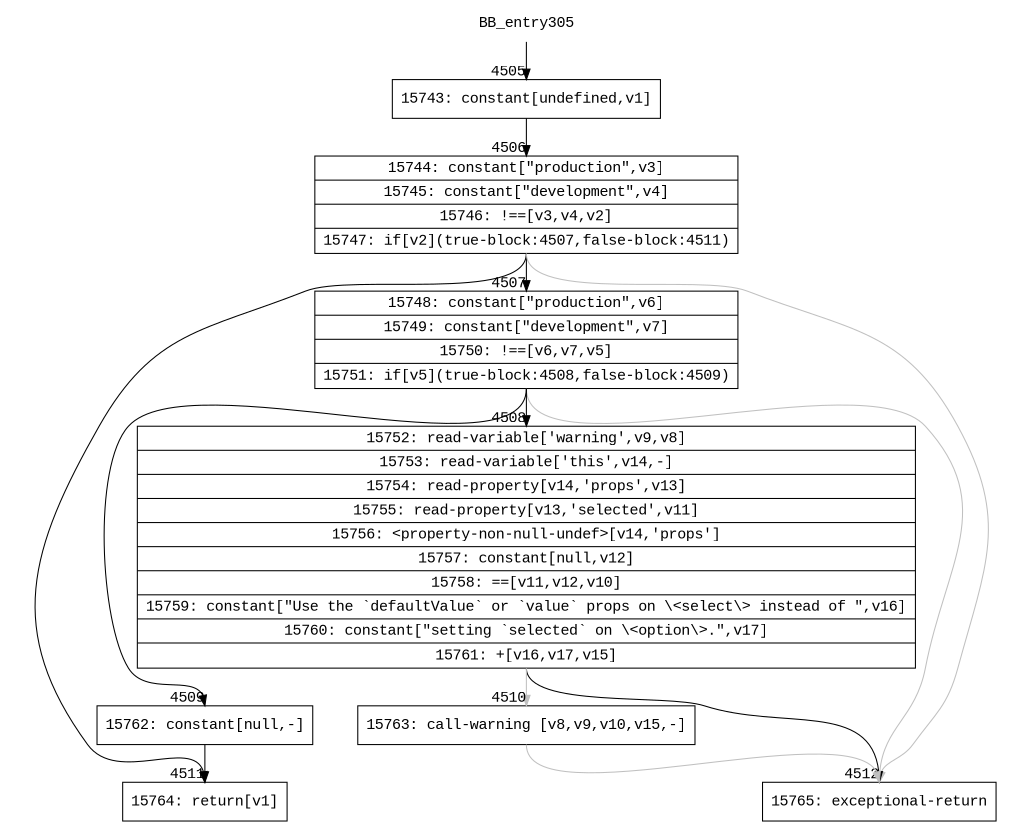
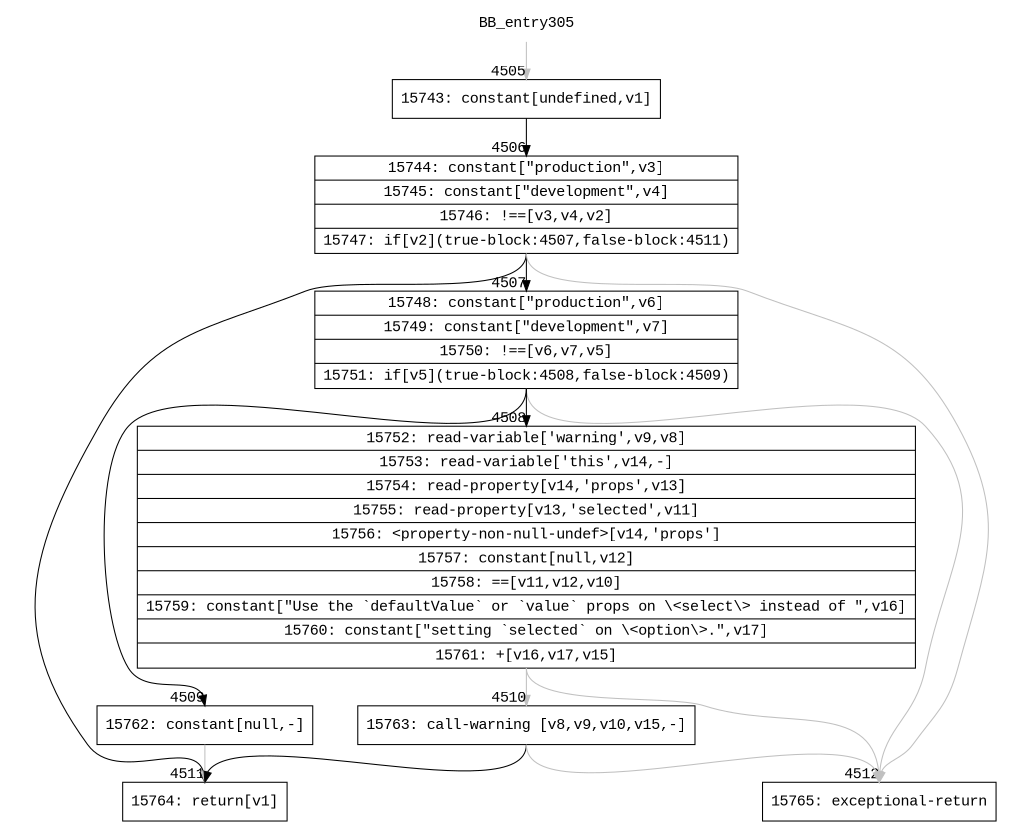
(526, 55) -> (526, 55)
(710, 707) -> (710, 707)
(205, 758) -> (205, 758)
none -> (371, 764)
